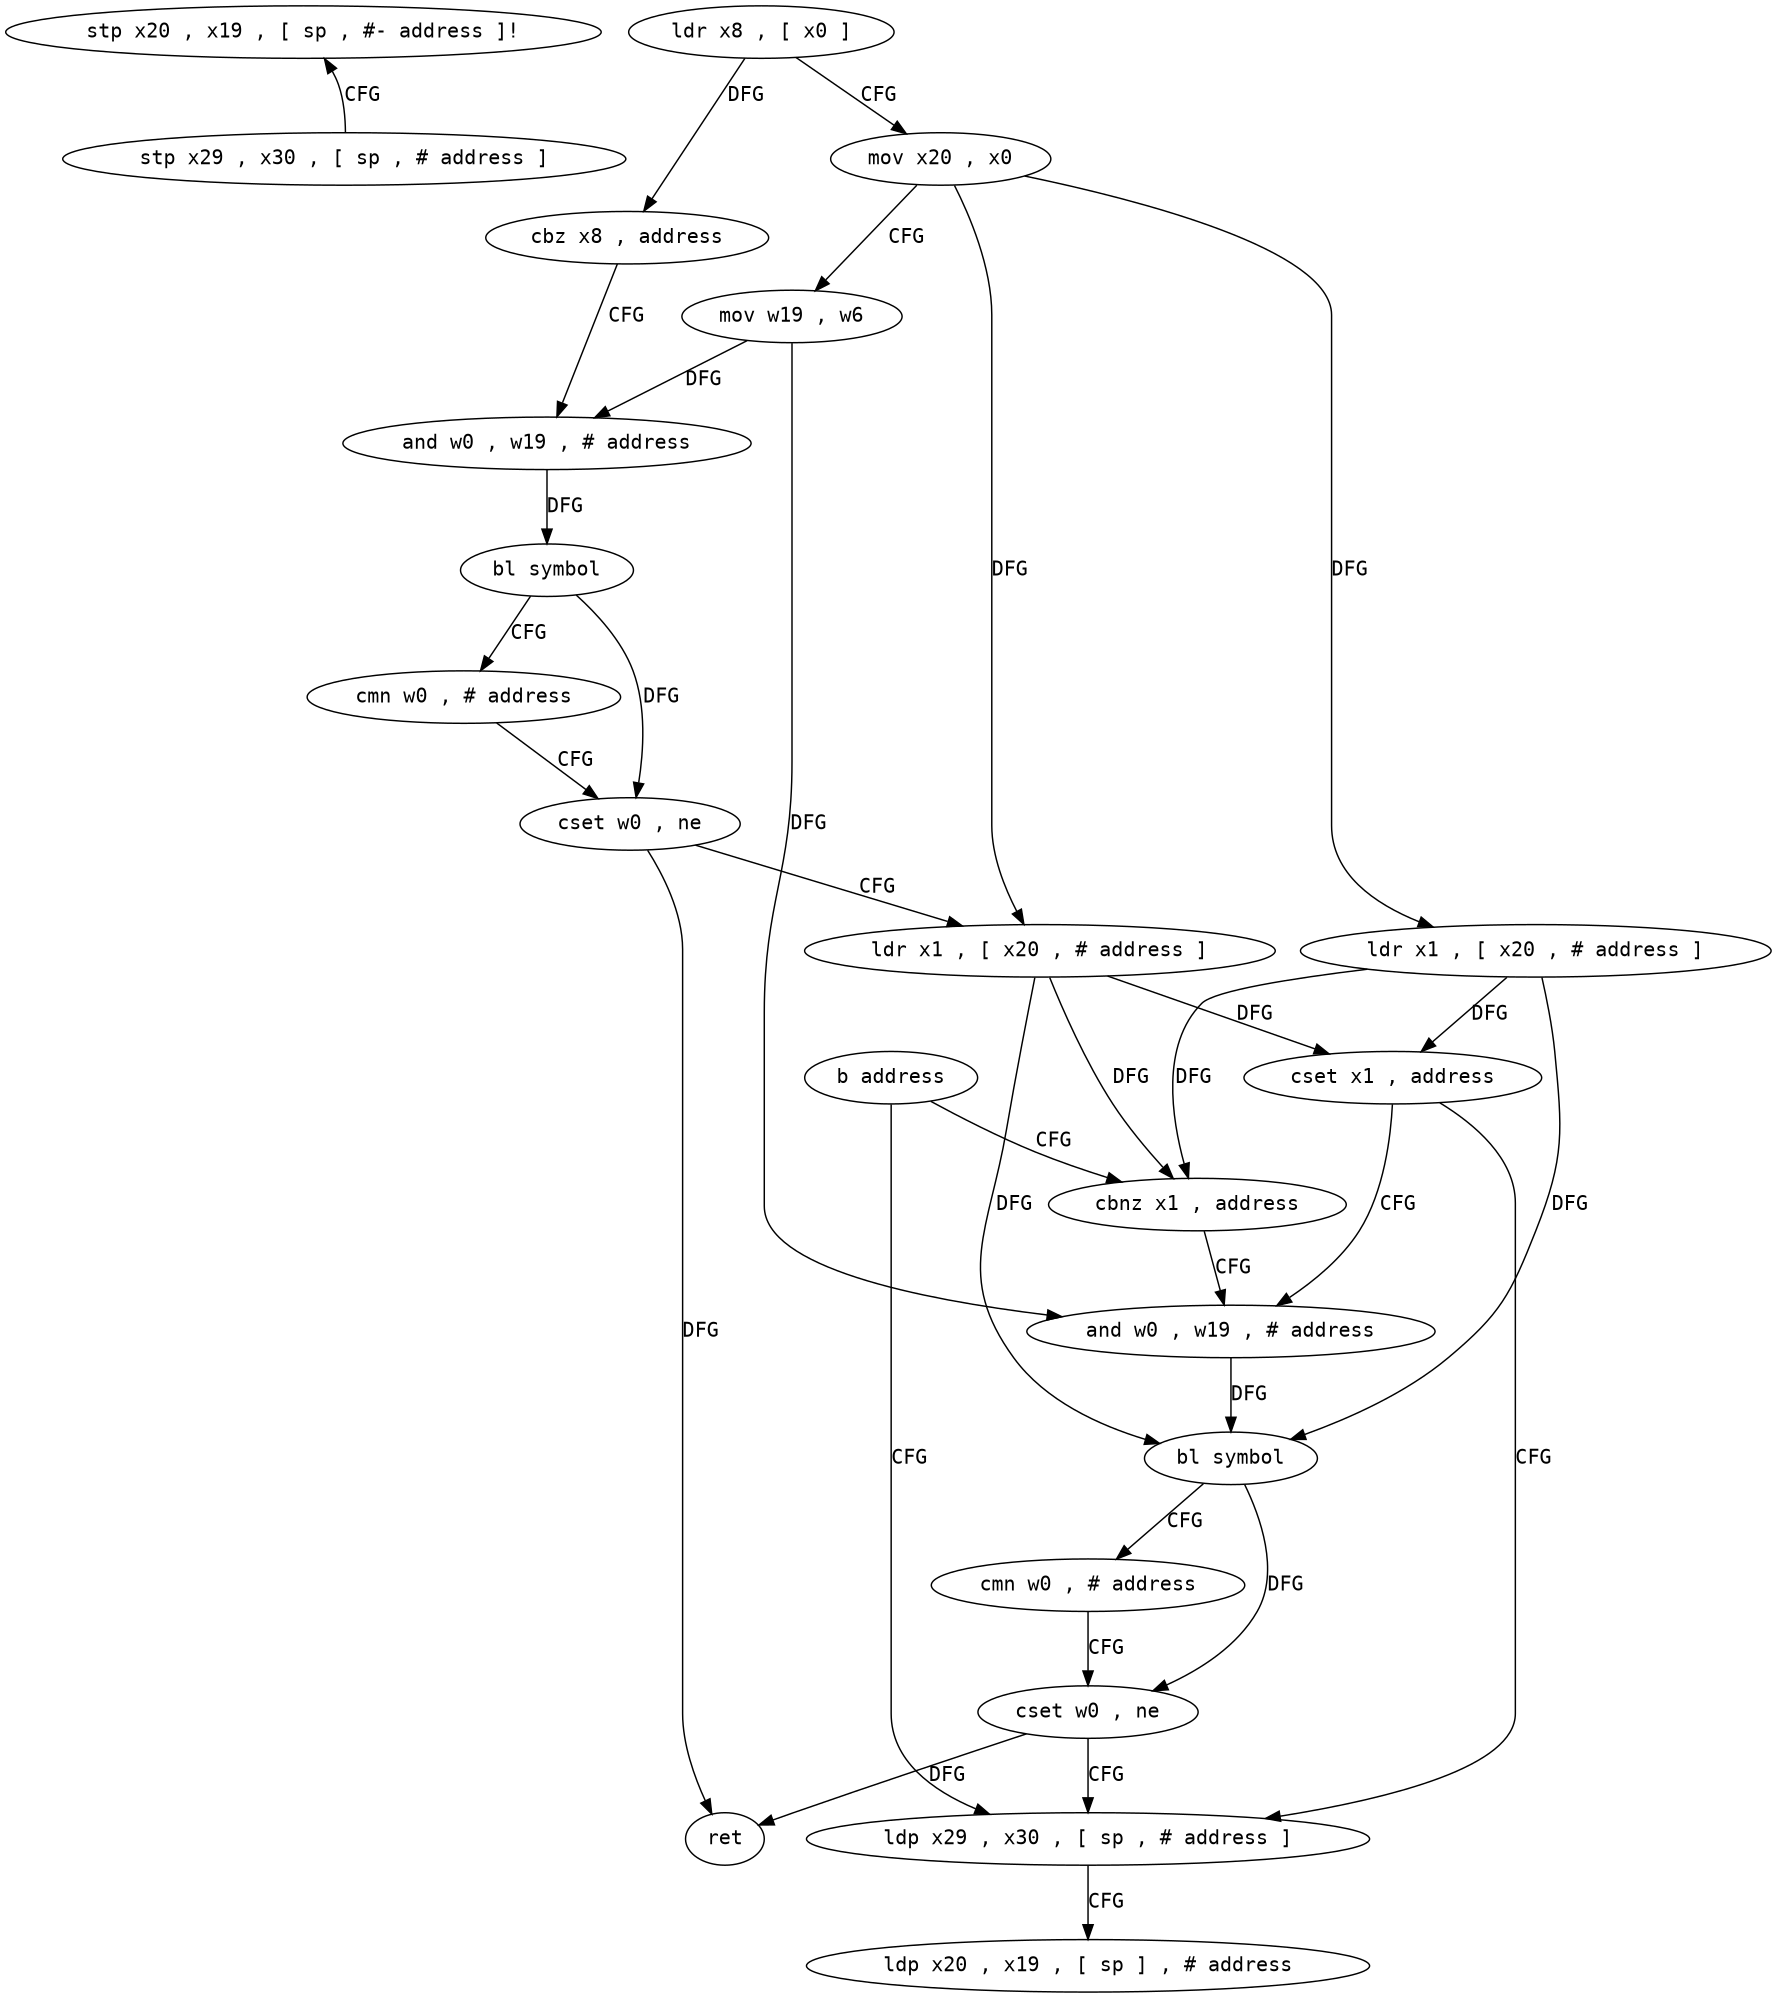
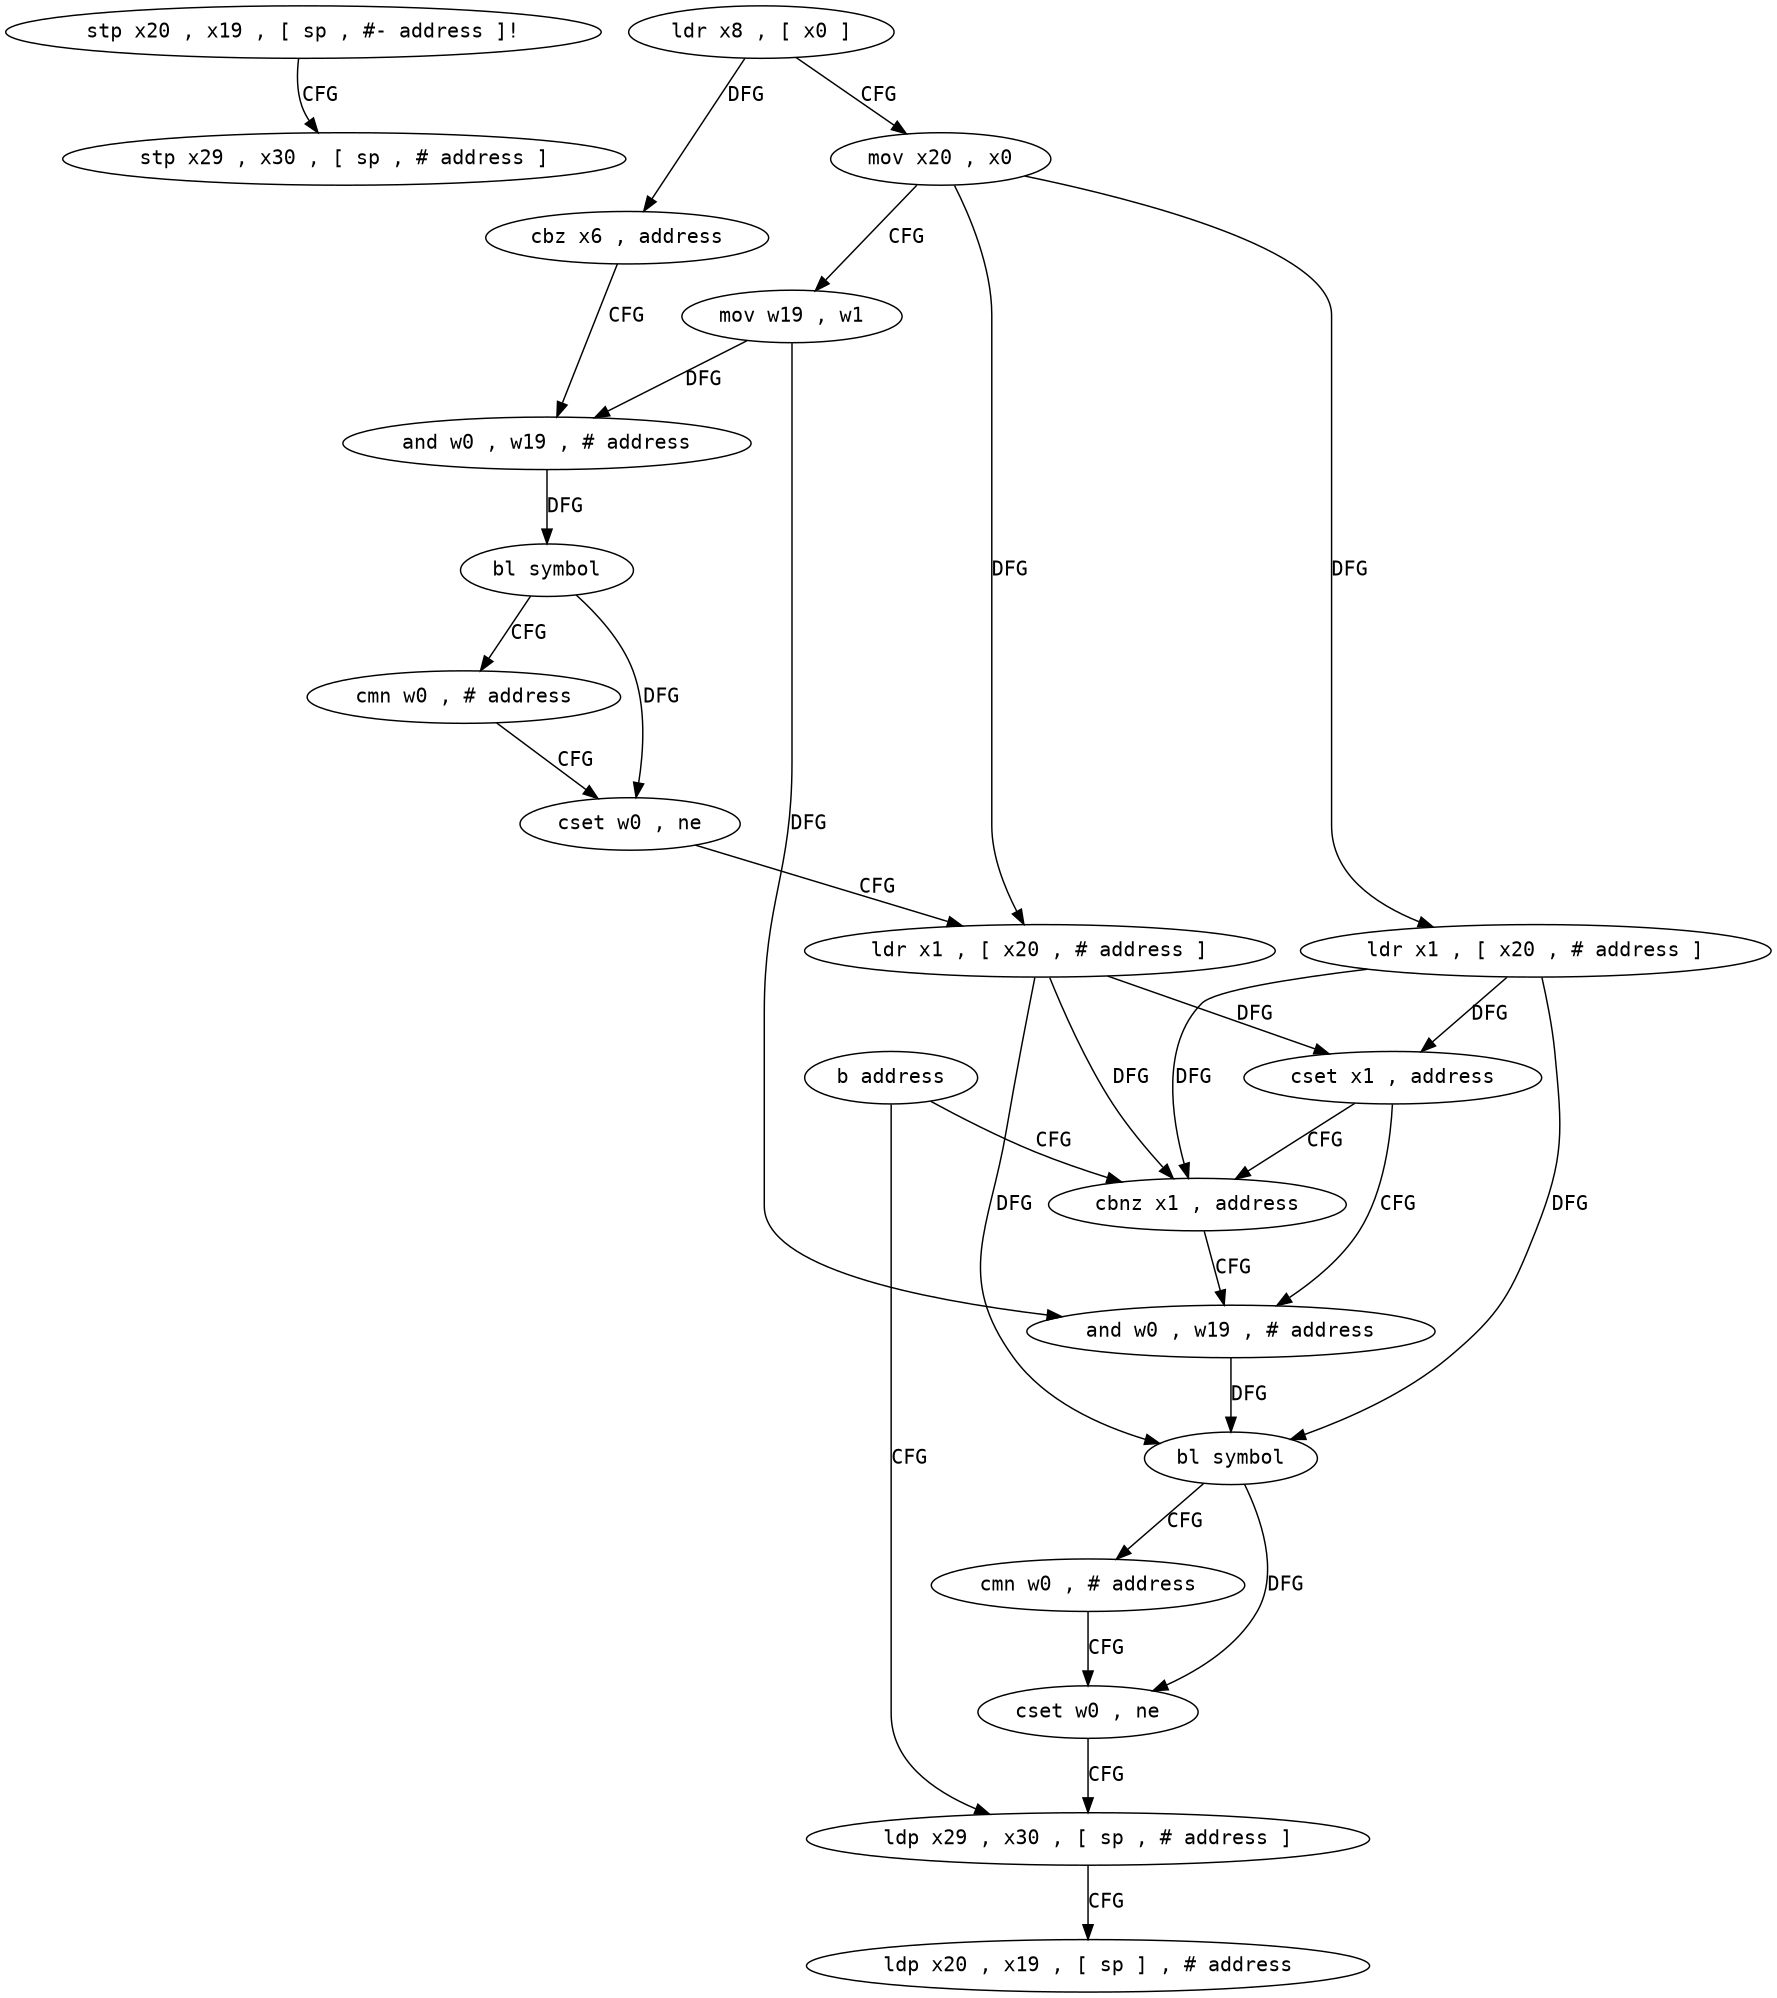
(343, 101) -> (298, 91)
(627, 238) -> (627, 238)
(792, 316) -> (792, 316)
(1515, 1527) -> (1301, 1137)
(725, 1839) -> none
